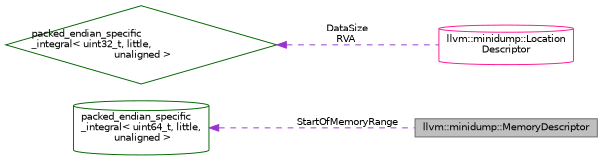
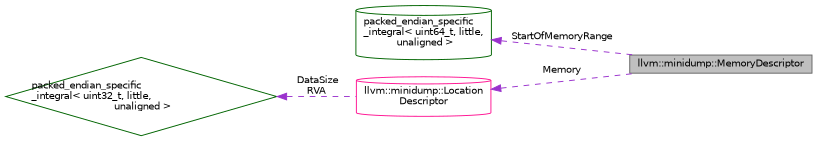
none -> (569, 81)
